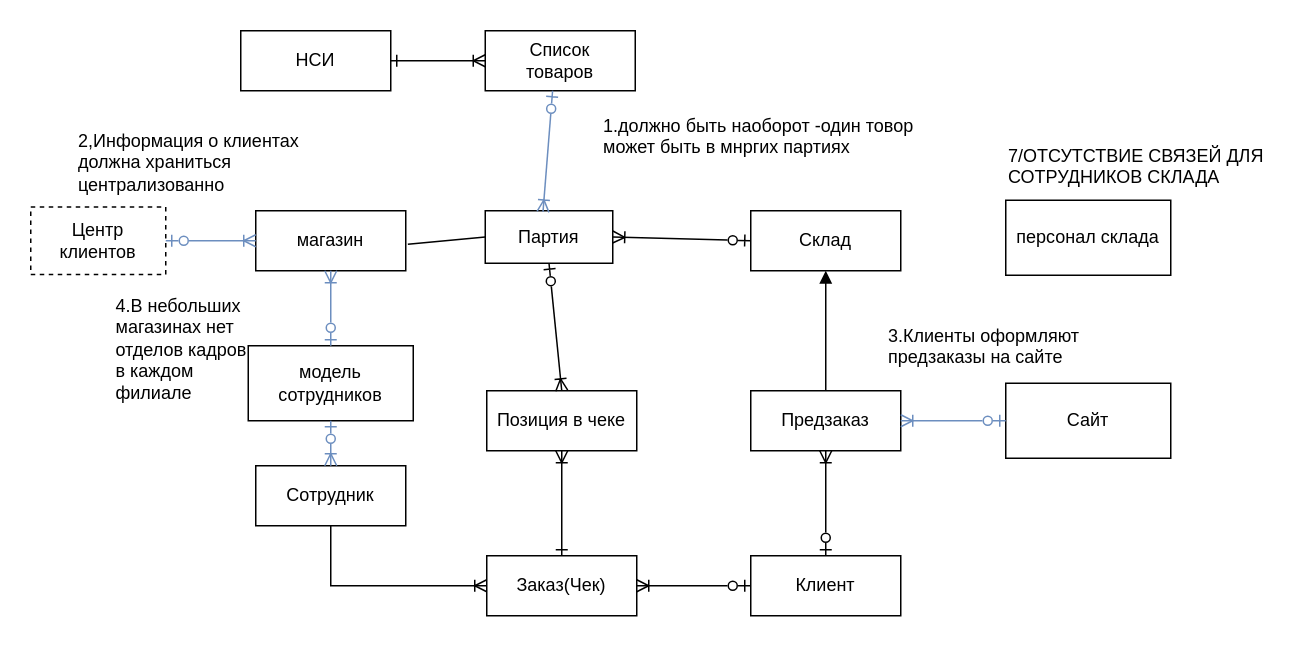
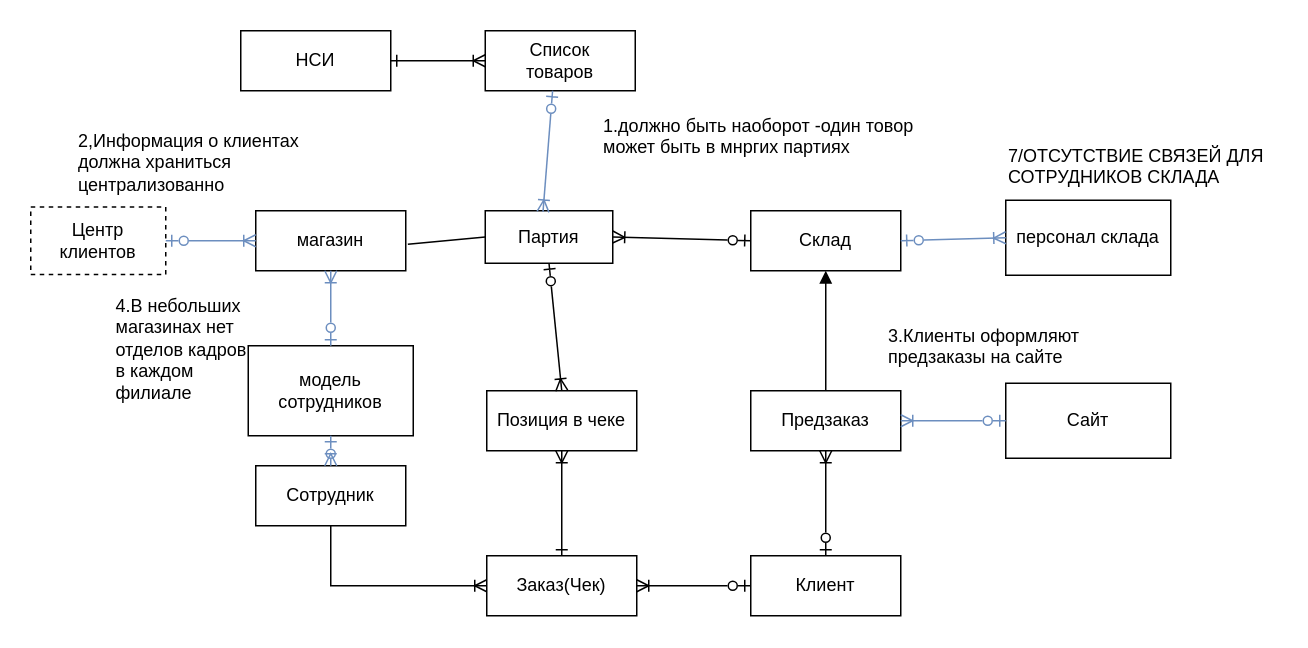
none -> (965, 239)
(331, 383) -> (331, 391)
